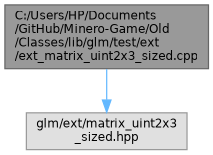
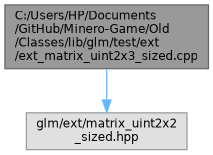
(107, 131) -> (107, 131)
